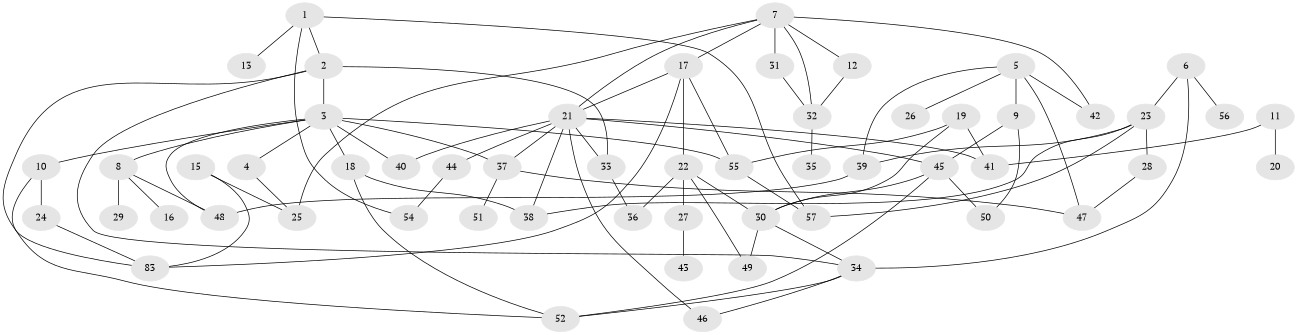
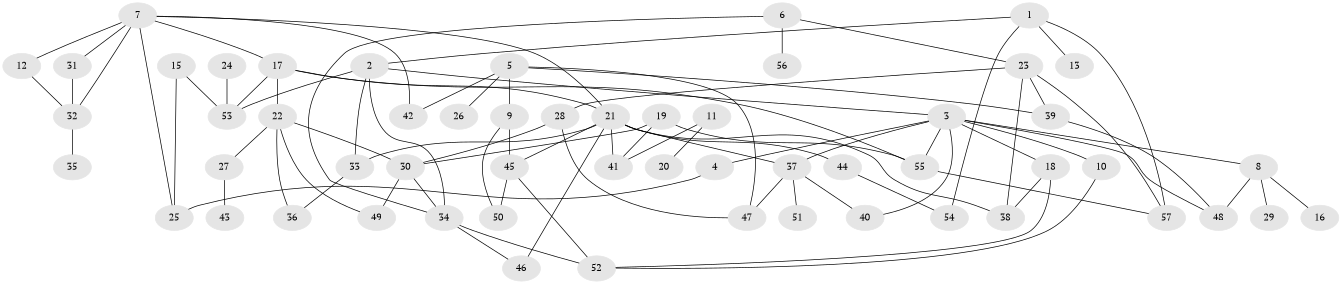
(482, 137) -> (829, 193)
(884, 187) -> (482, 147)
(41, 193) -> none
(150, 268) -> (227, 117)
